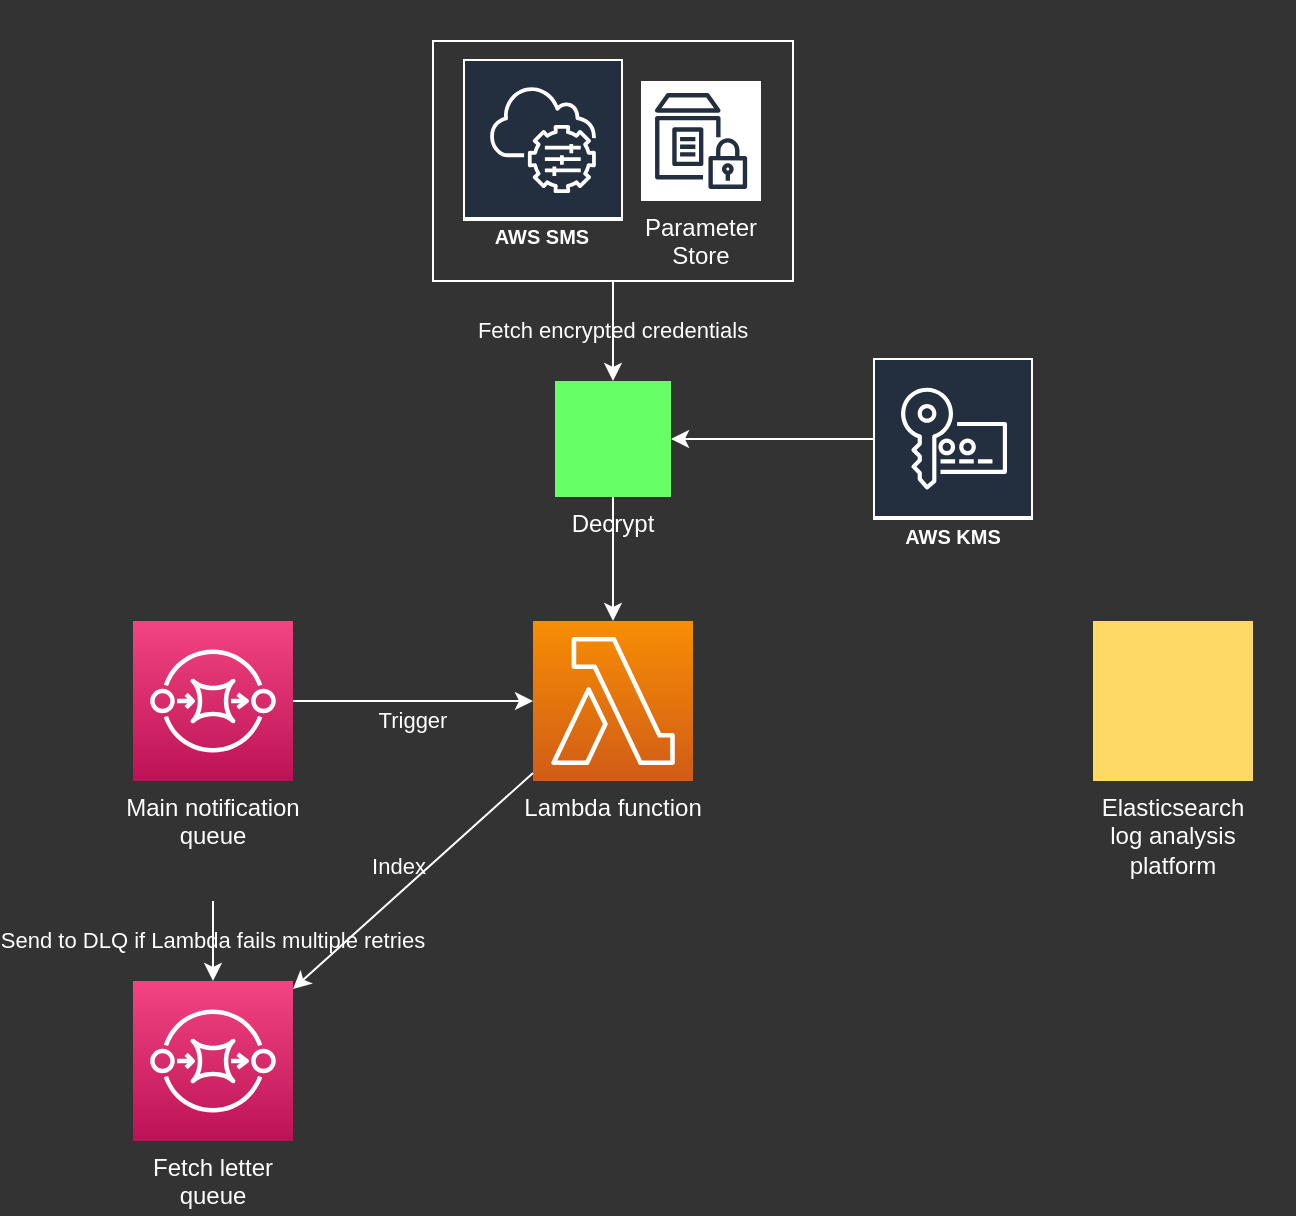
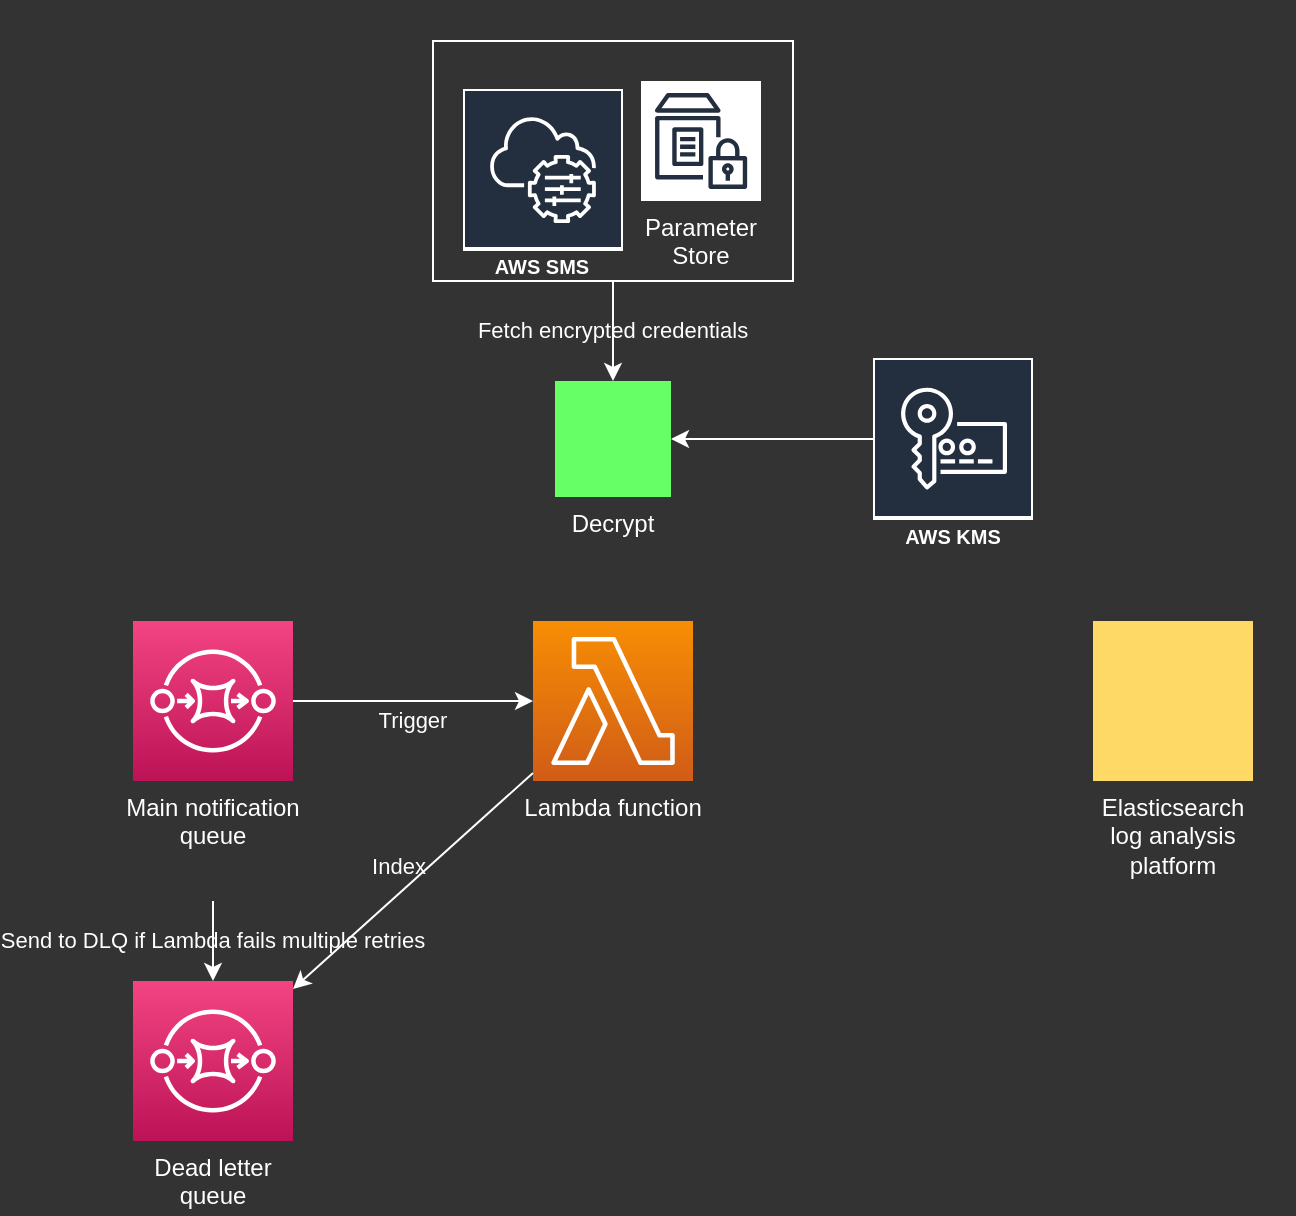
(543, 140) -> (543, 170)
(613, 552) -> none
(214, 1184) -> (214, 1184)
